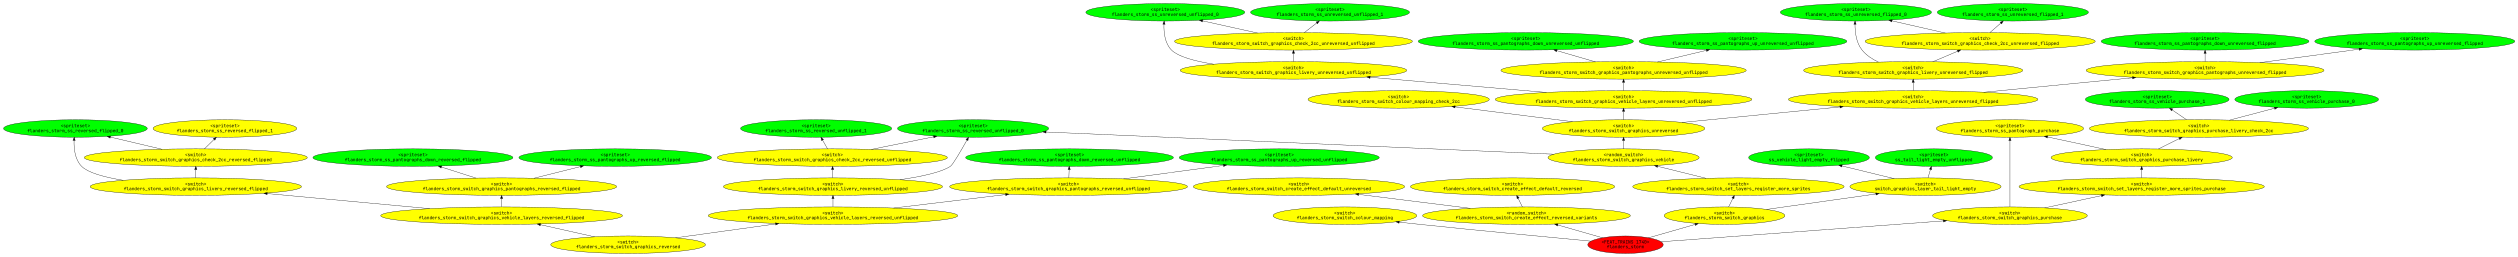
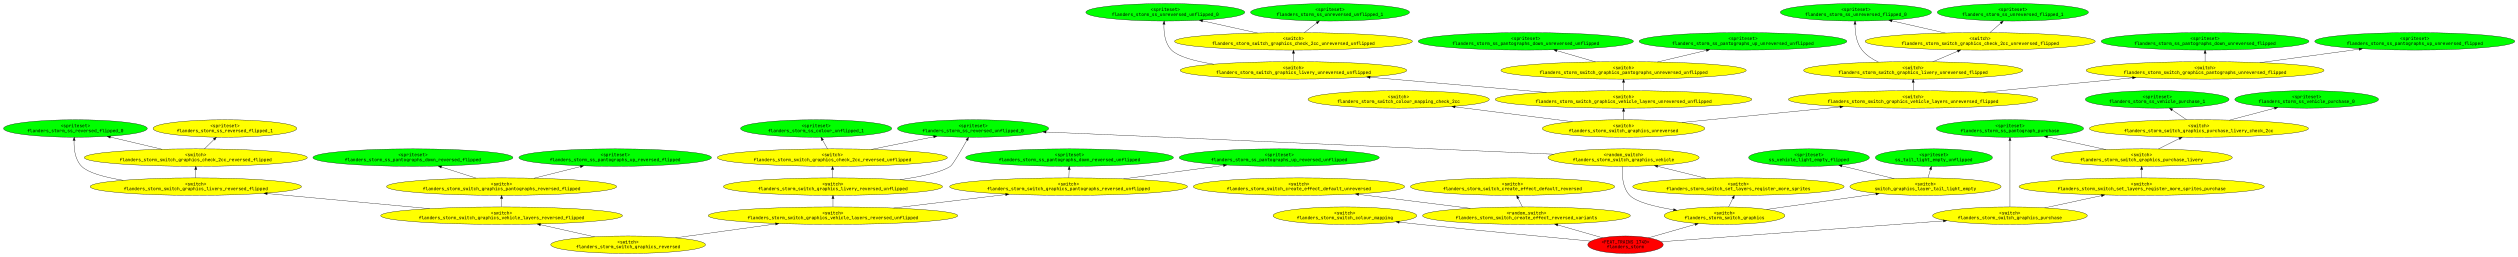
(816, 129) -> (816, 129)
(2010, 129) -> (2010, 129)
(1624, 145) -> (1636, 200)
